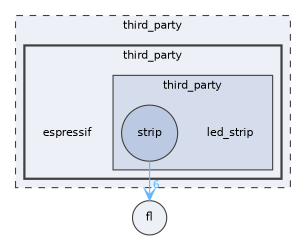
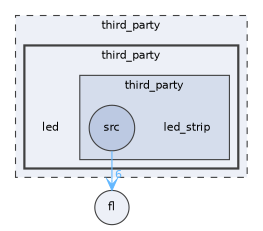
(68, 133) -> (51, 128)
(150, 133) -> (112, 128)
